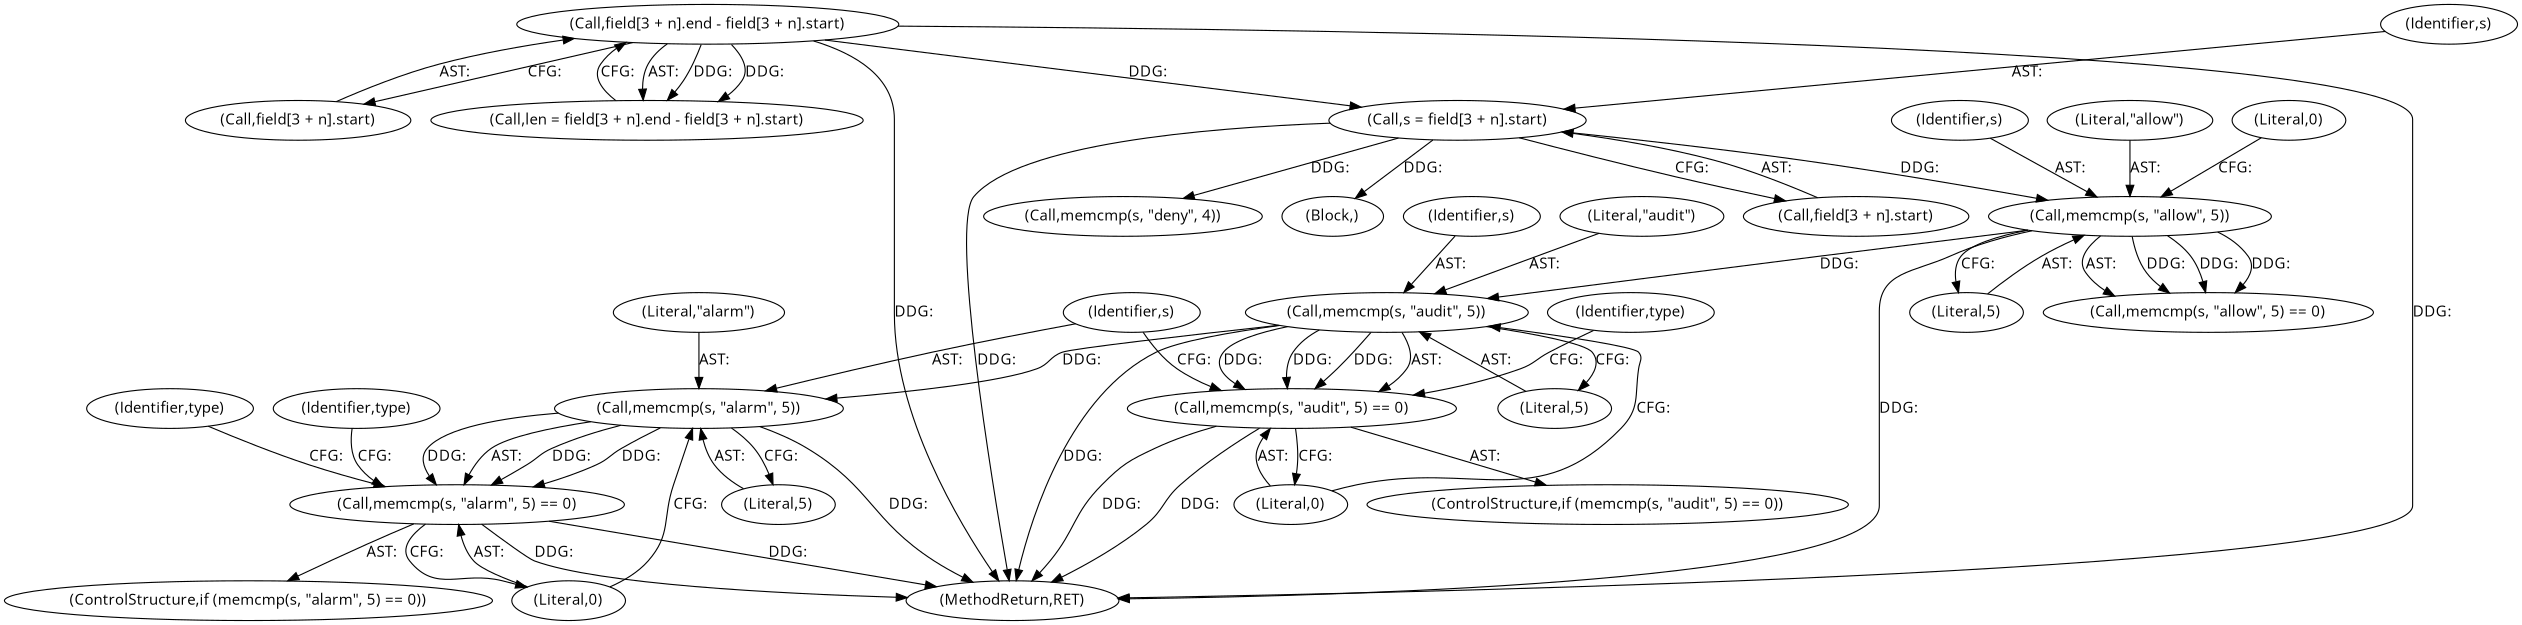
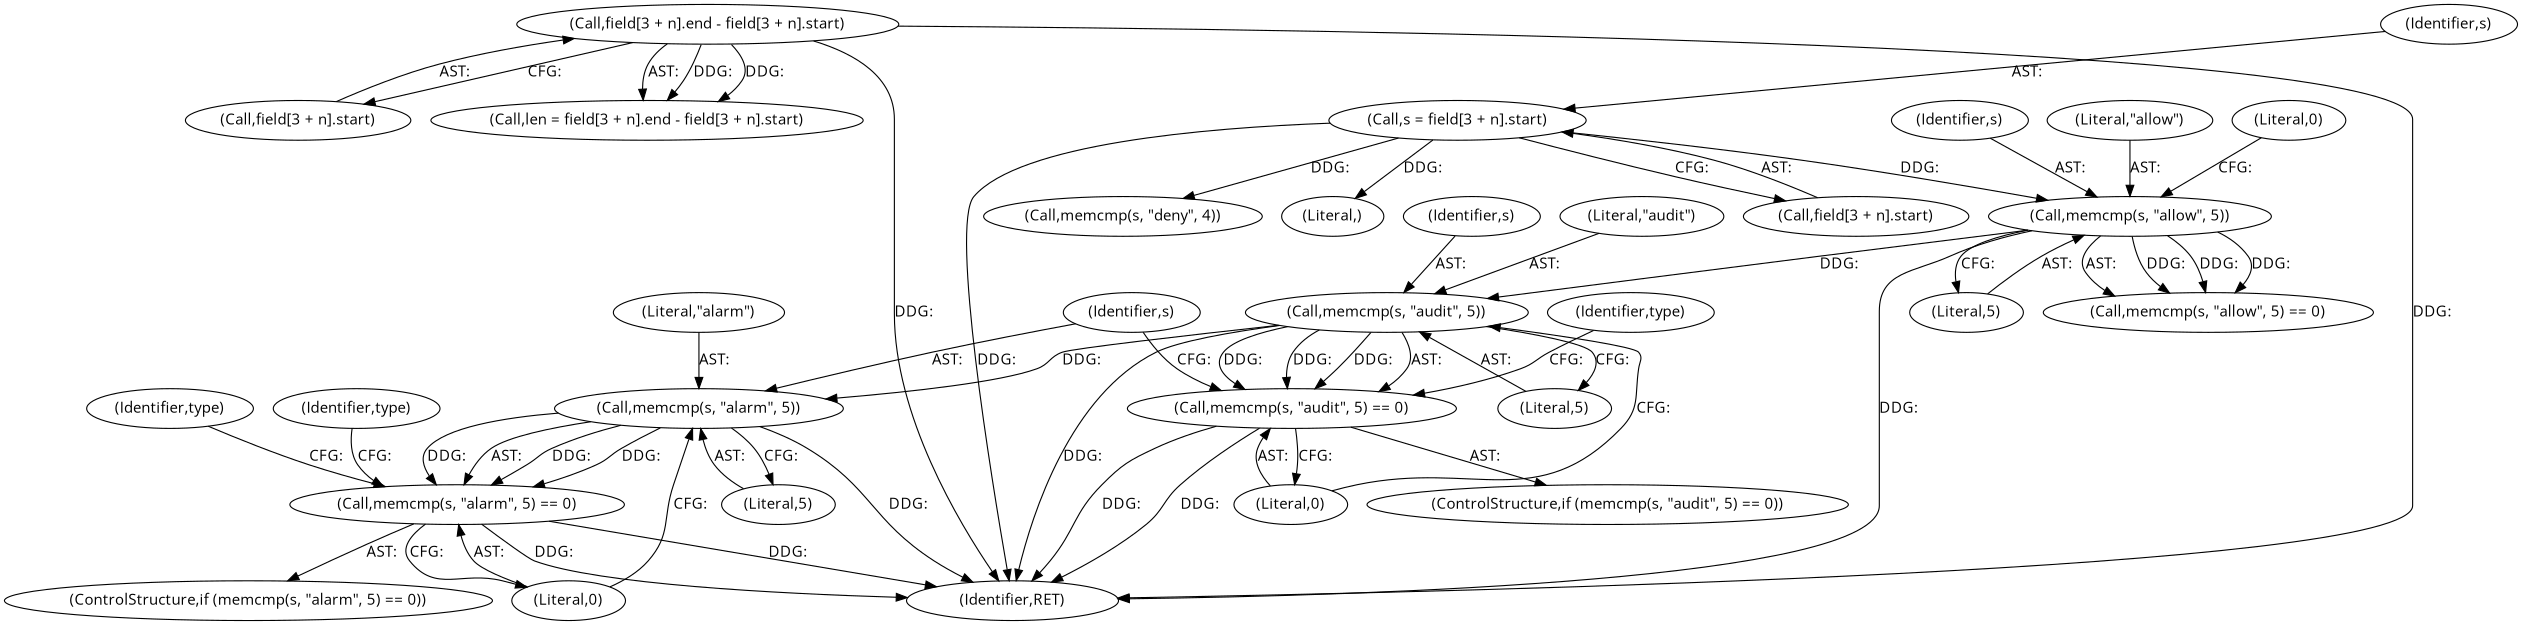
(1087, 73) -> none
(597, 74) -> none
(1333, 216) -> (1333, 216)
(1013, 601) -> (1013, 601)
